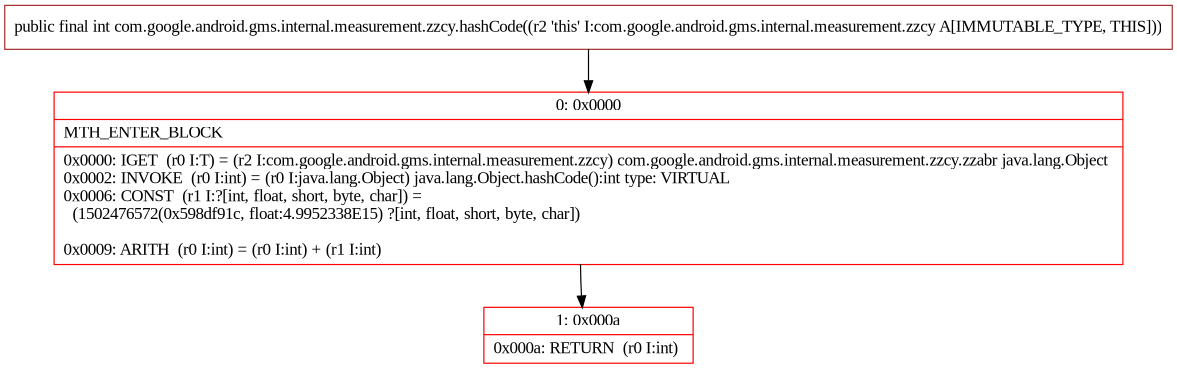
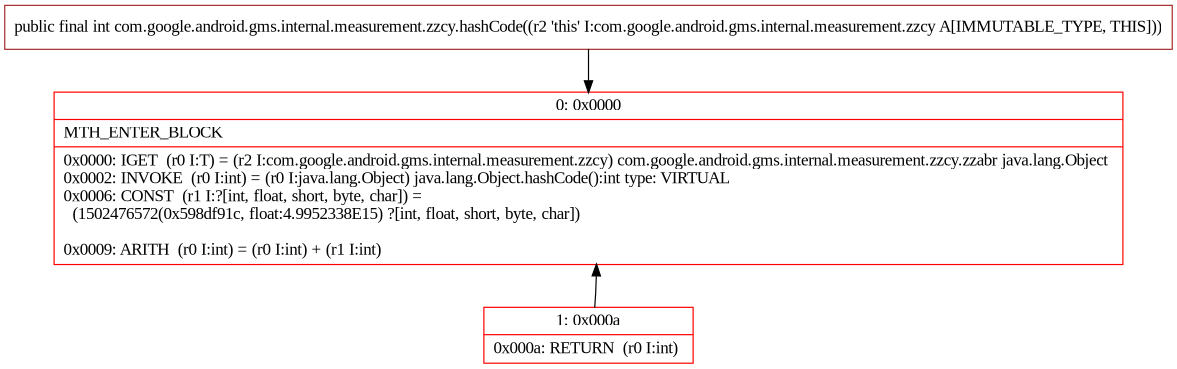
(581, 280) -> (596, 292)
